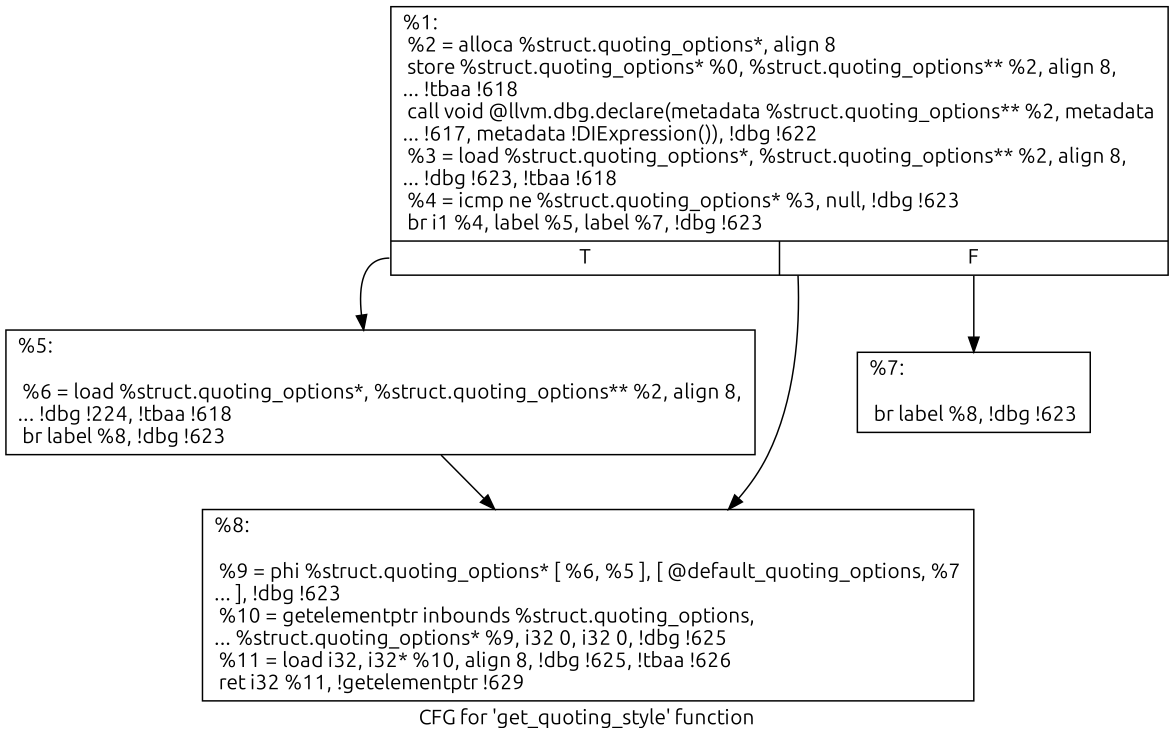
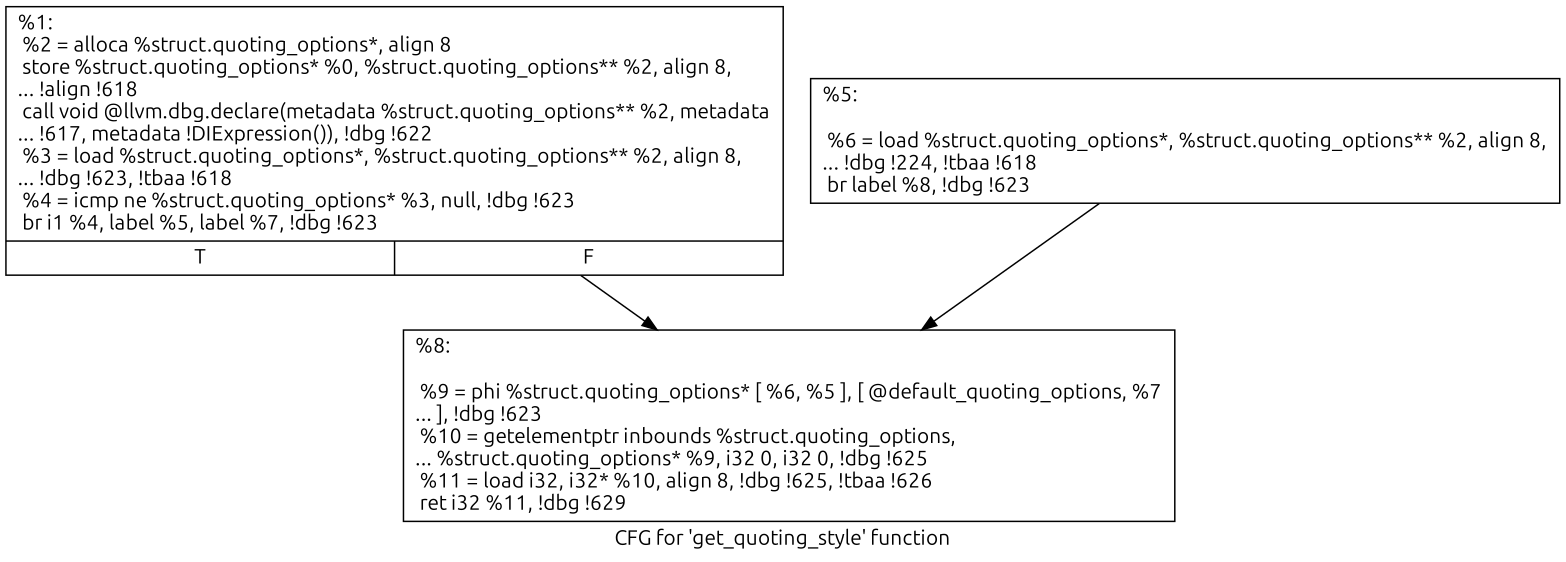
(461, 90) -> (79, 90)
(363, 279) -> none
(974, 392) -> none
(370, 683) -> (521, 504)
